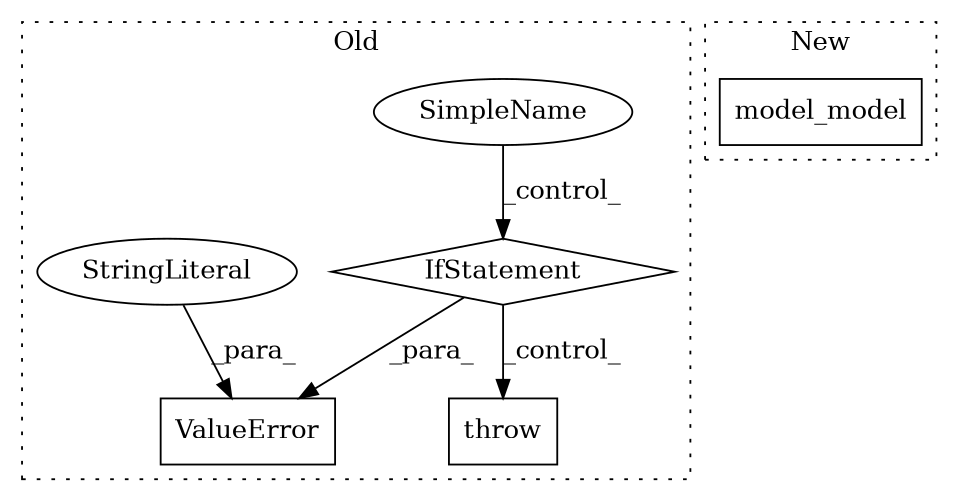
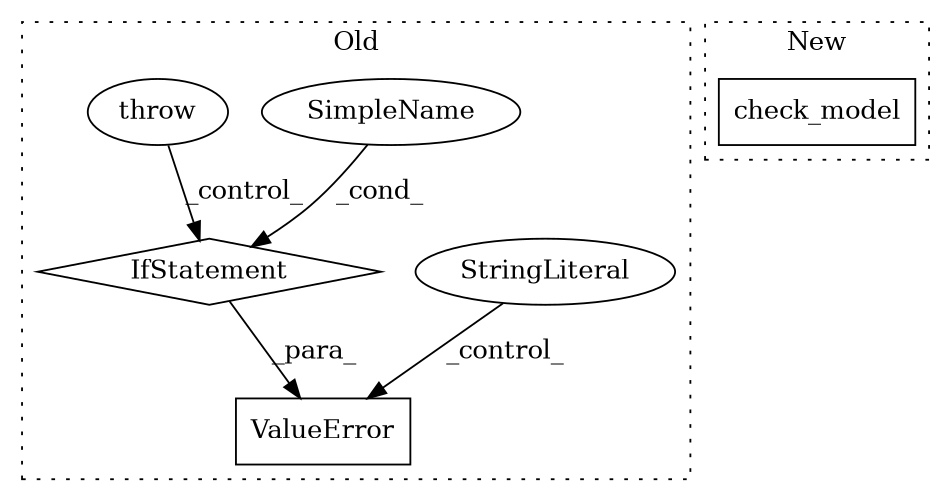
(821, 112) -> (817, 112)
(562, 192) -> (380, 192)
(503, 342) -> (181, 184)
(253, 352) -> (505, 352)
(503, 431) -> (158, 112)
